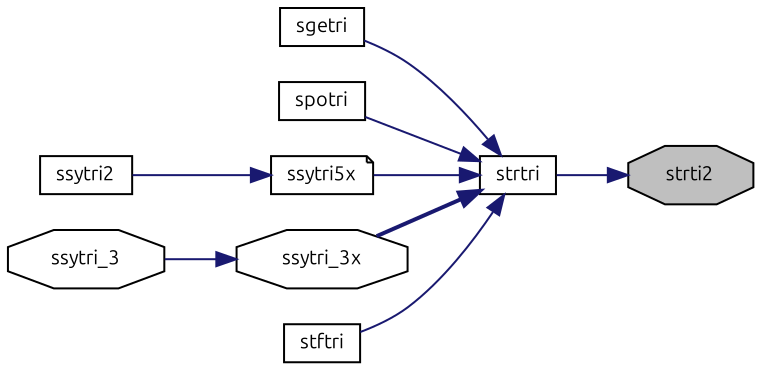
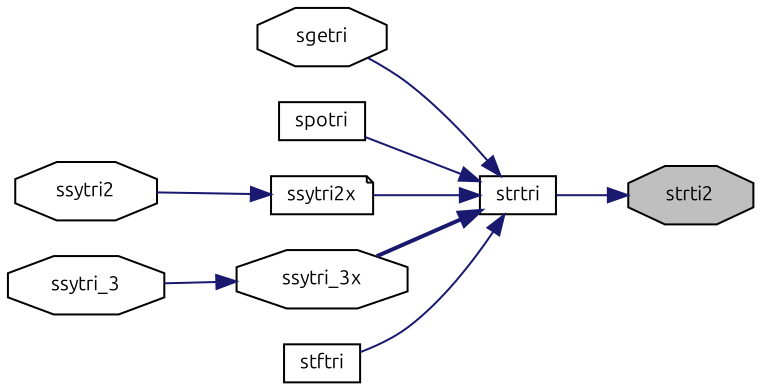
(322, 27) -> (322, 37)
(86, 175) -> (86, 191)
(322, 175) -> (322, 195)
